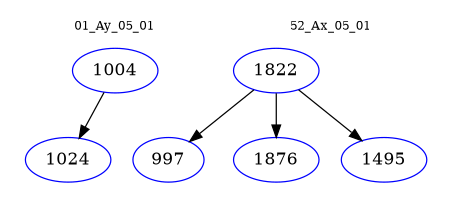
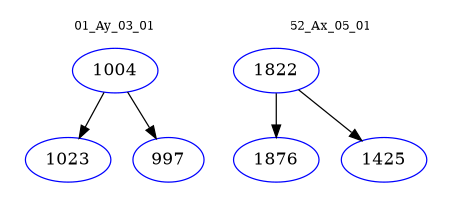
(115, 27) -> (115, 27)
(232, 107) -> (139, 110)
(68, 160) -> (68, 160)
(384, 160) -> (384, 160)
